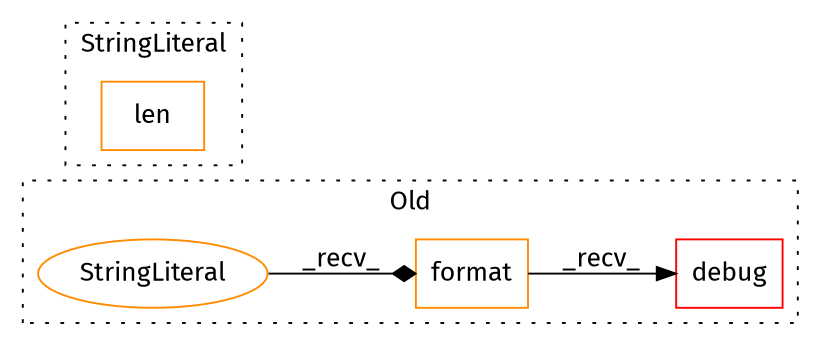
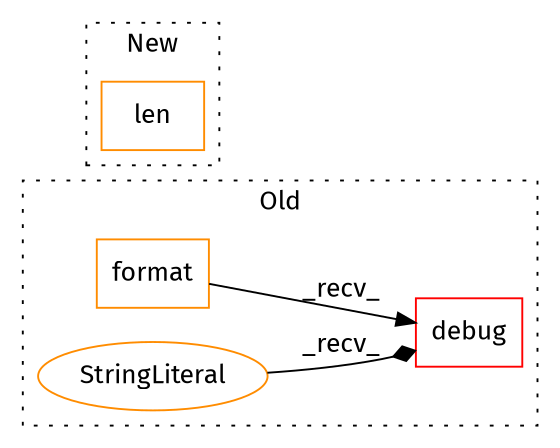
(154, 45) -> (153, 45)
(330, 274) -> (331, 367)
